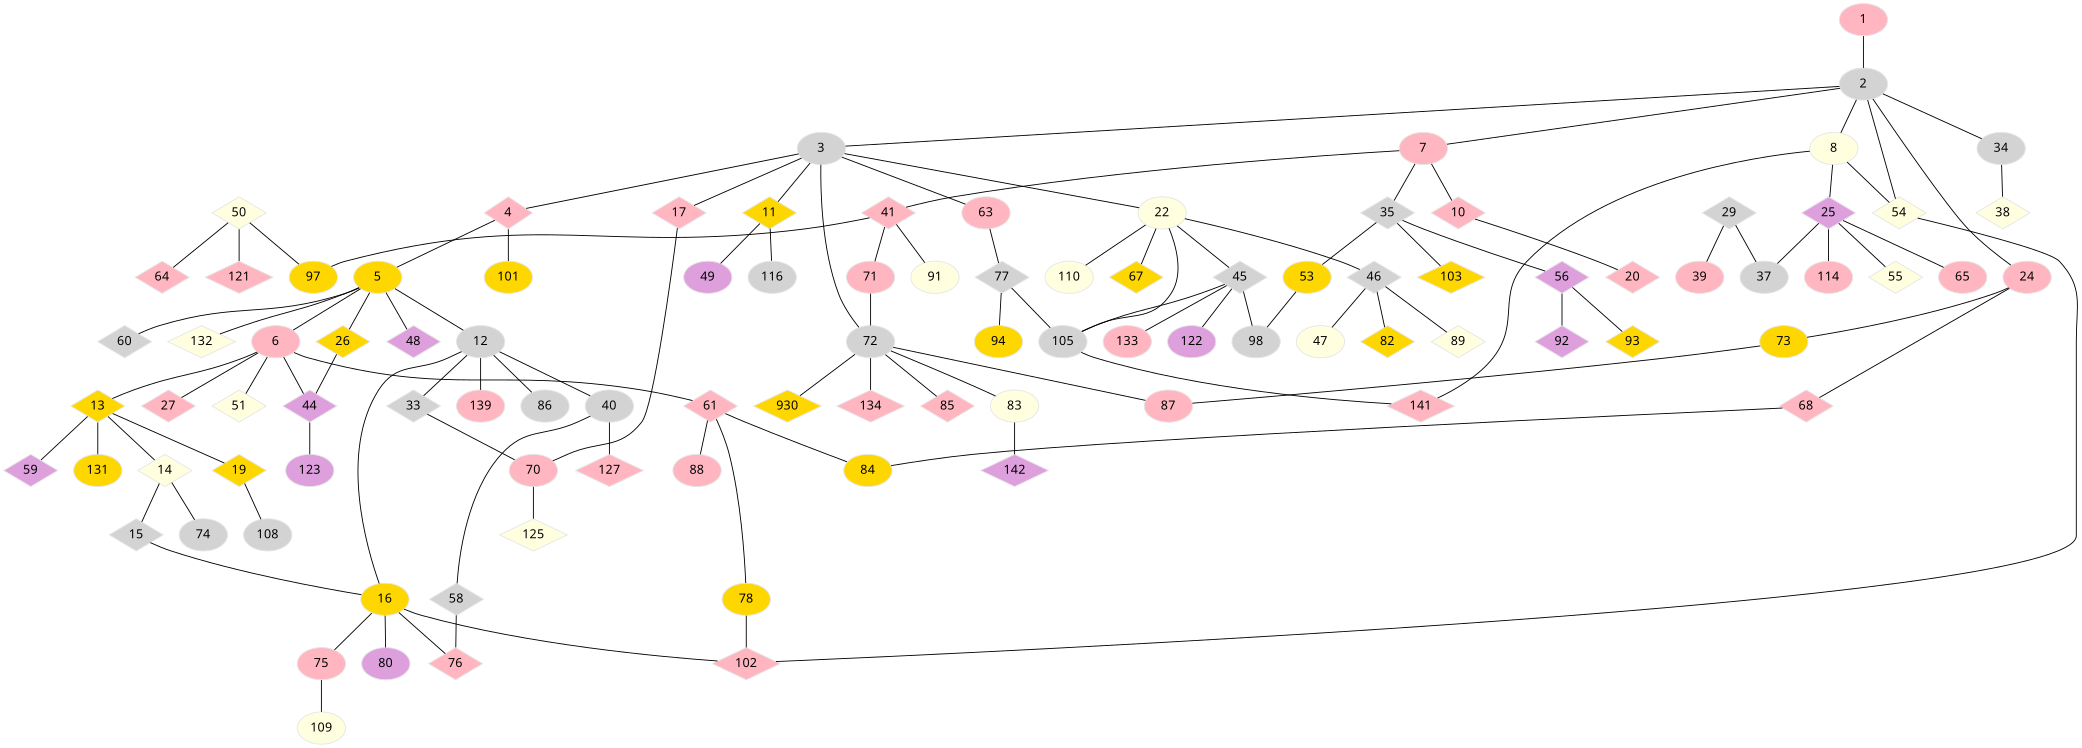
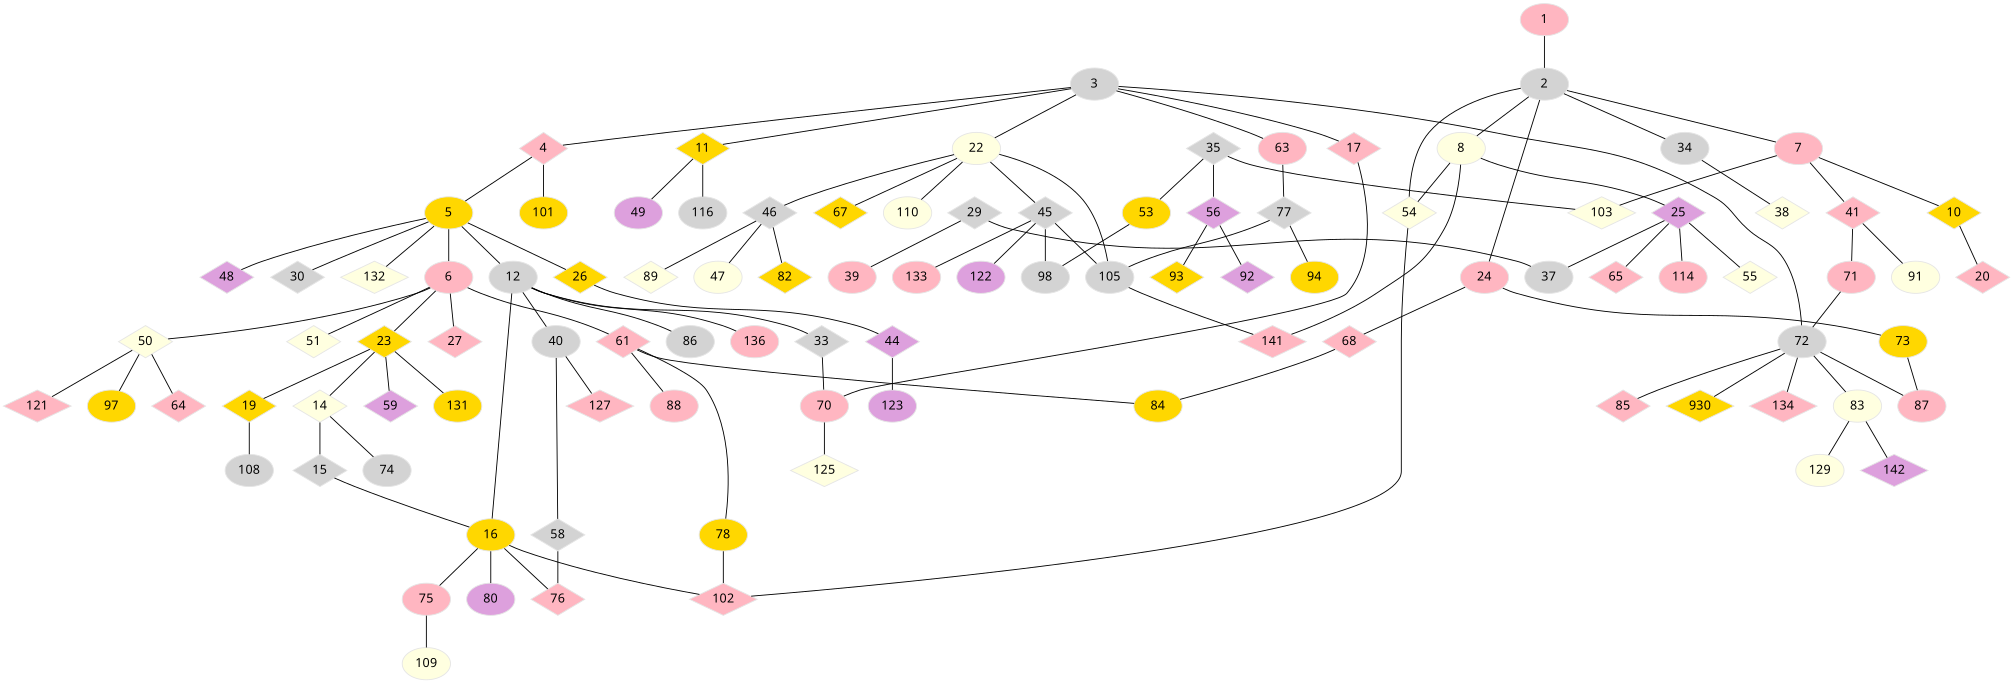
(1342, 116) -> none
(1405, 182) -> (1698, 179)
(1458, 213) -> (1954, 213)
(599, 236) -> none
(1451, 277) -> (1602, 213)
(1963, 277) -> (1616, 277)
(125, 342) -> (298, 277)
(294, 375) -> (301, 321)
(98, 406) -> (384, 342)
(481, 406) -> (755, 342)
none -> (1820, 470)
